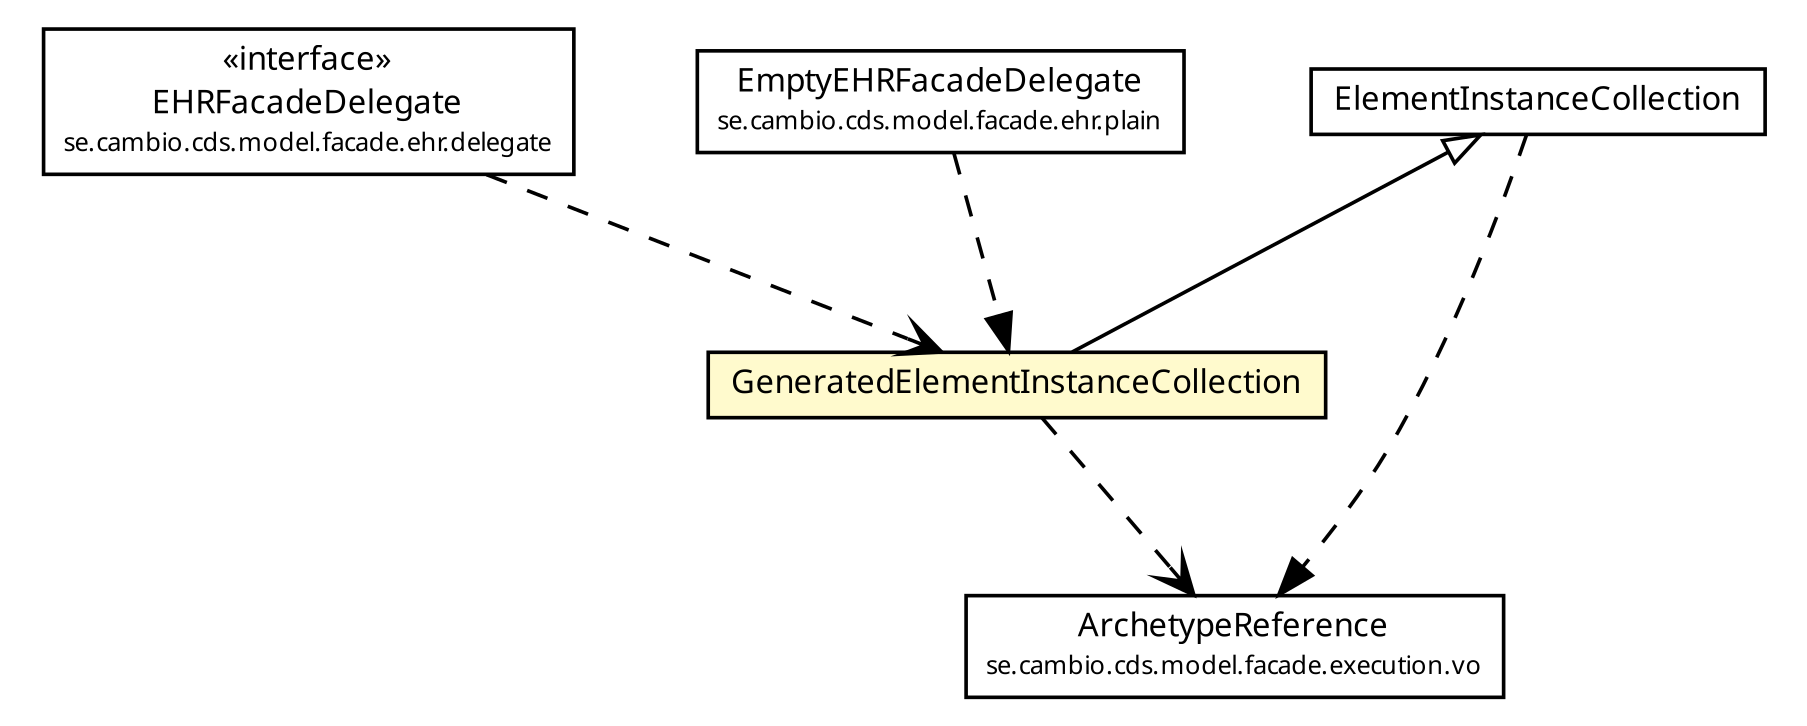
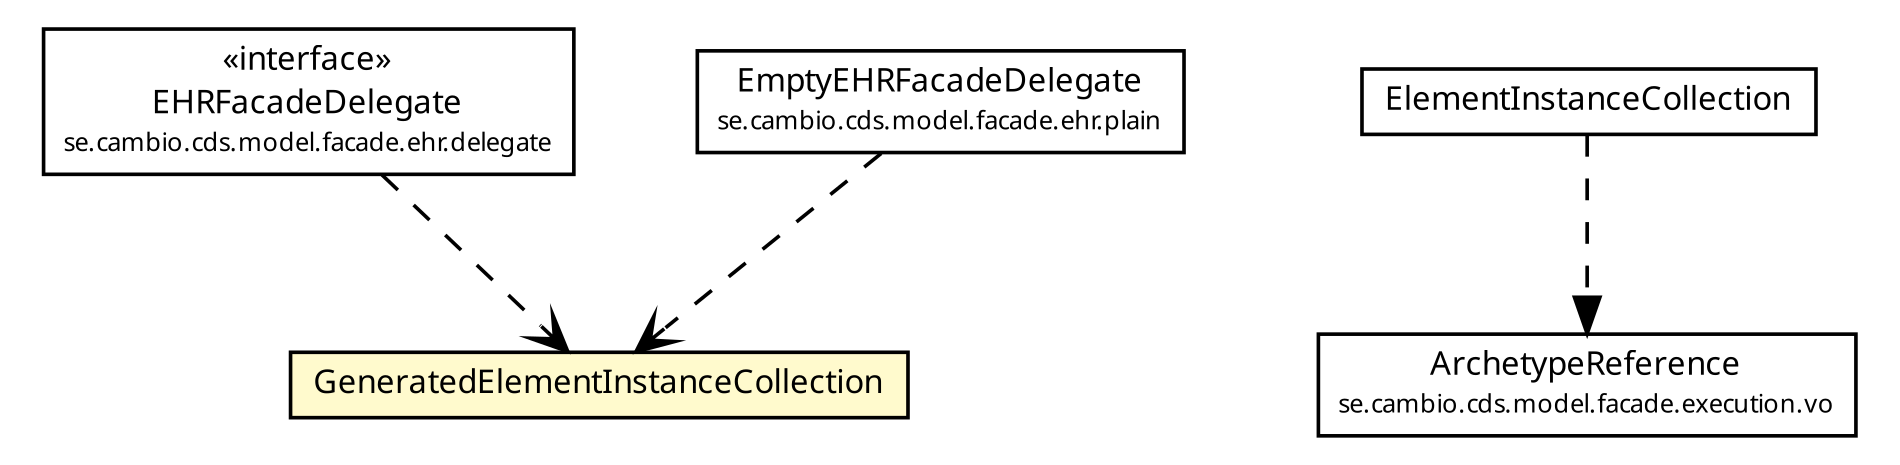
(976, 234) -> (773, 241)
(1260, 252) -> none
(1106, 493) -> none
